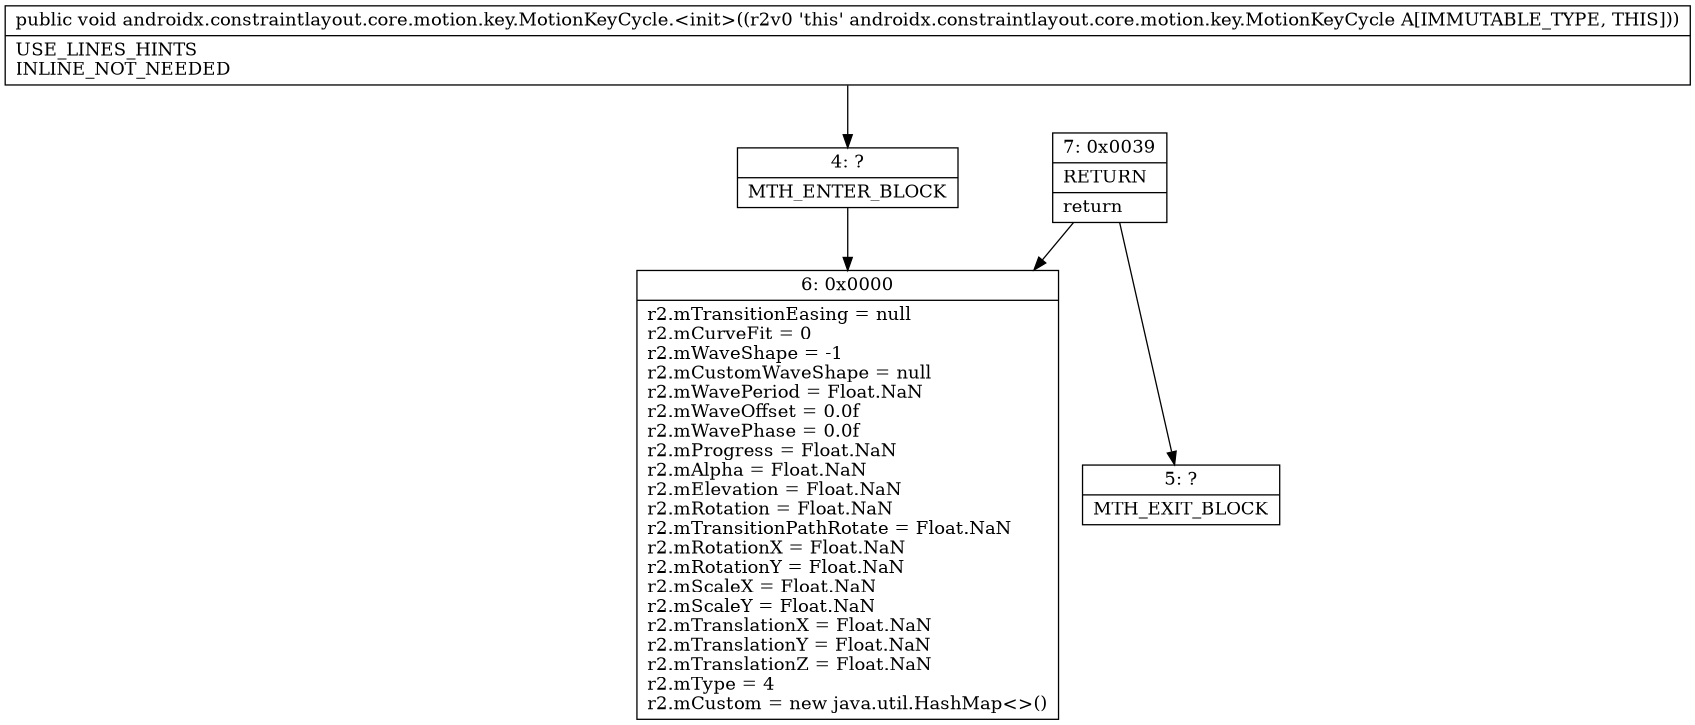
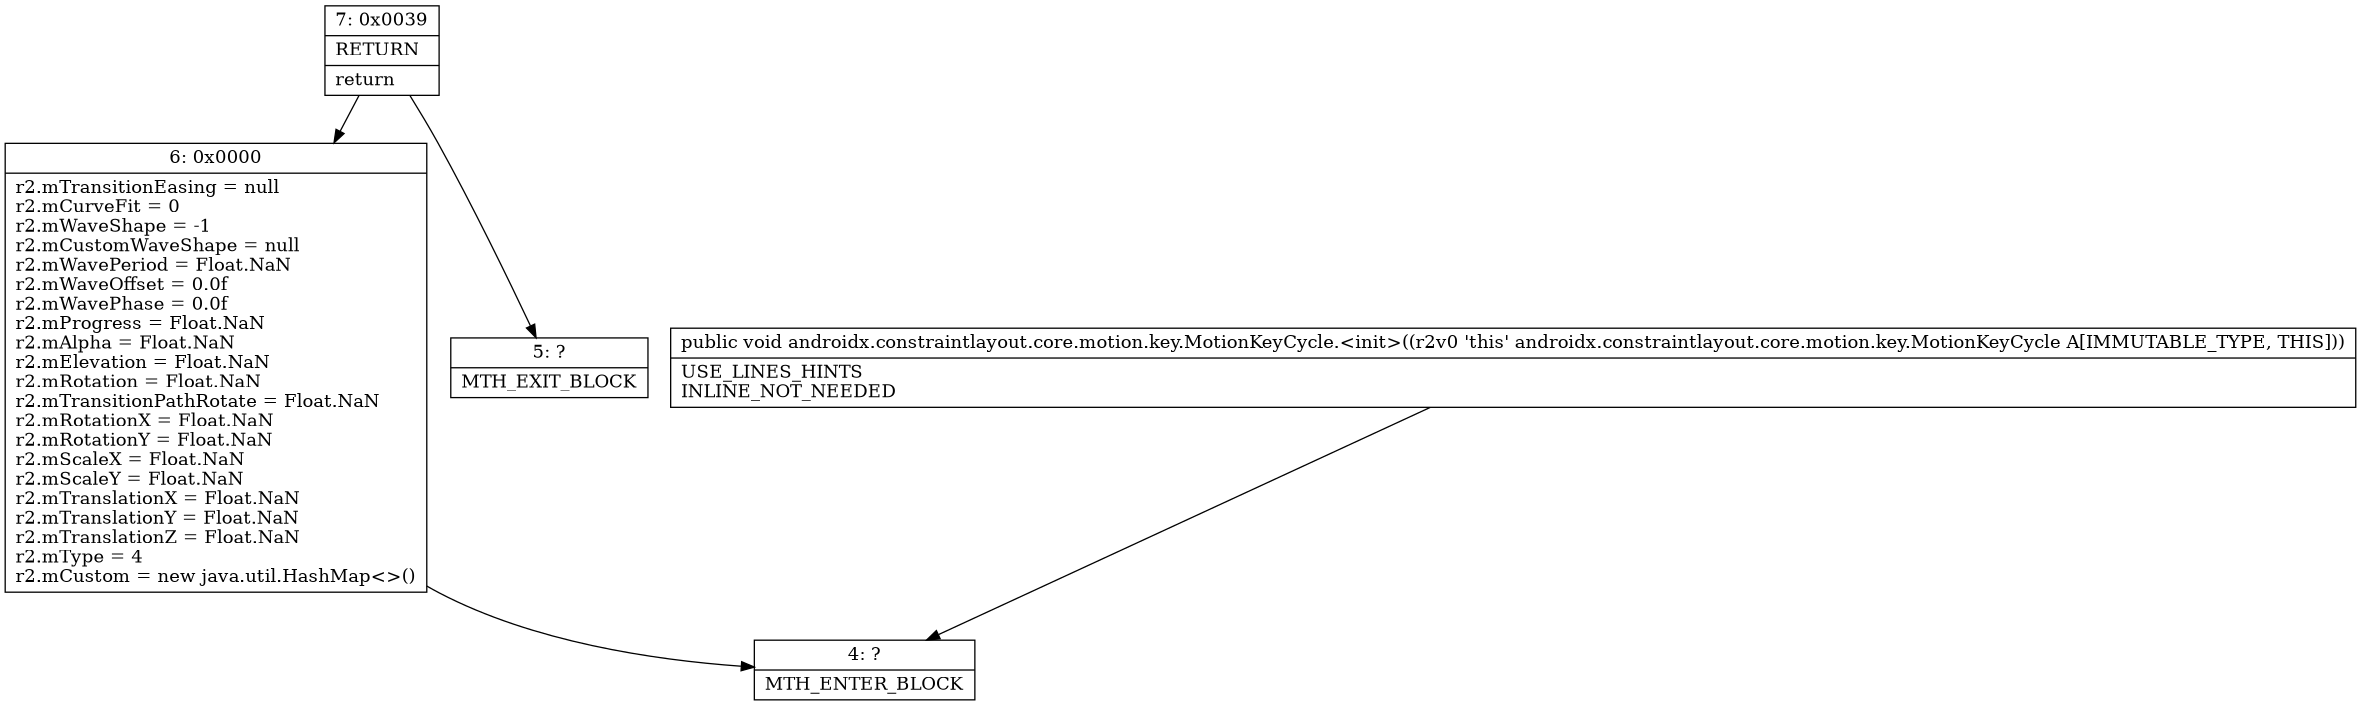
(848, 233) -> (579, 642)
